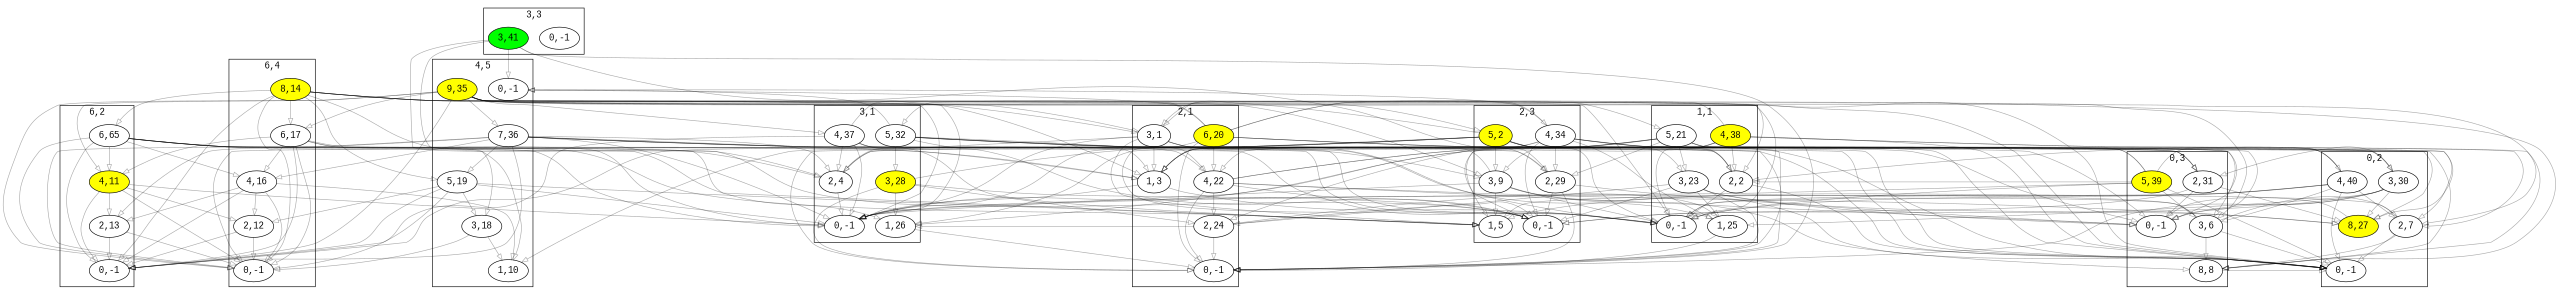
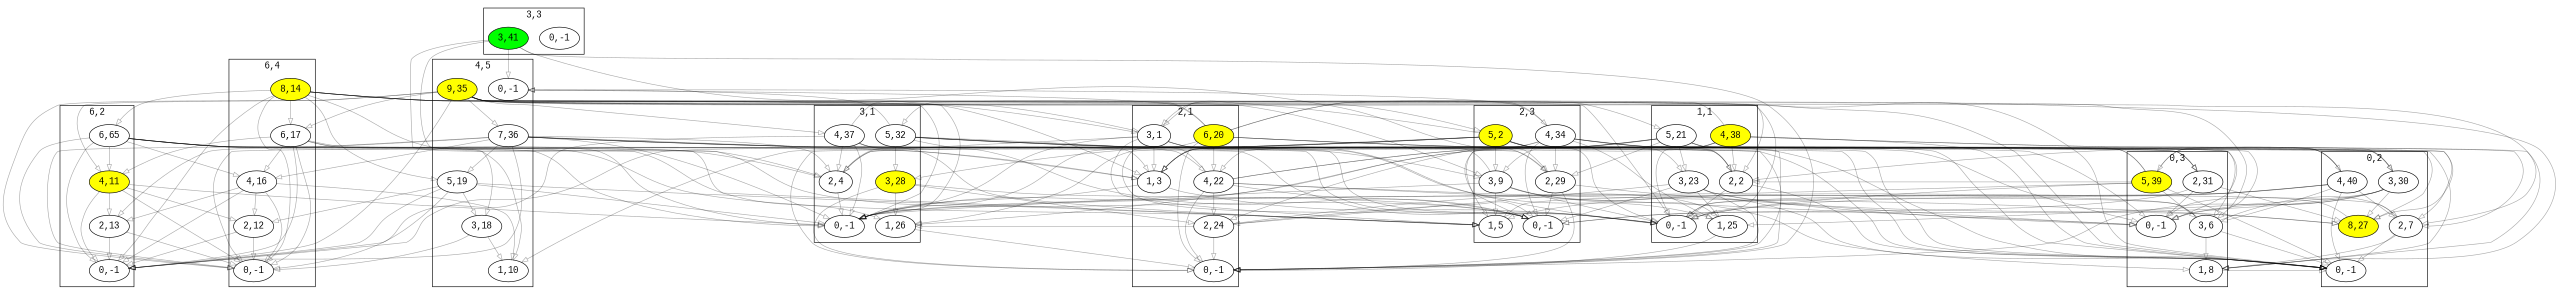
(2295, 154) -> (2278, 148)
(1061, 156) -> (1060, 157)
(2206, 271) -> (2206, 271)
